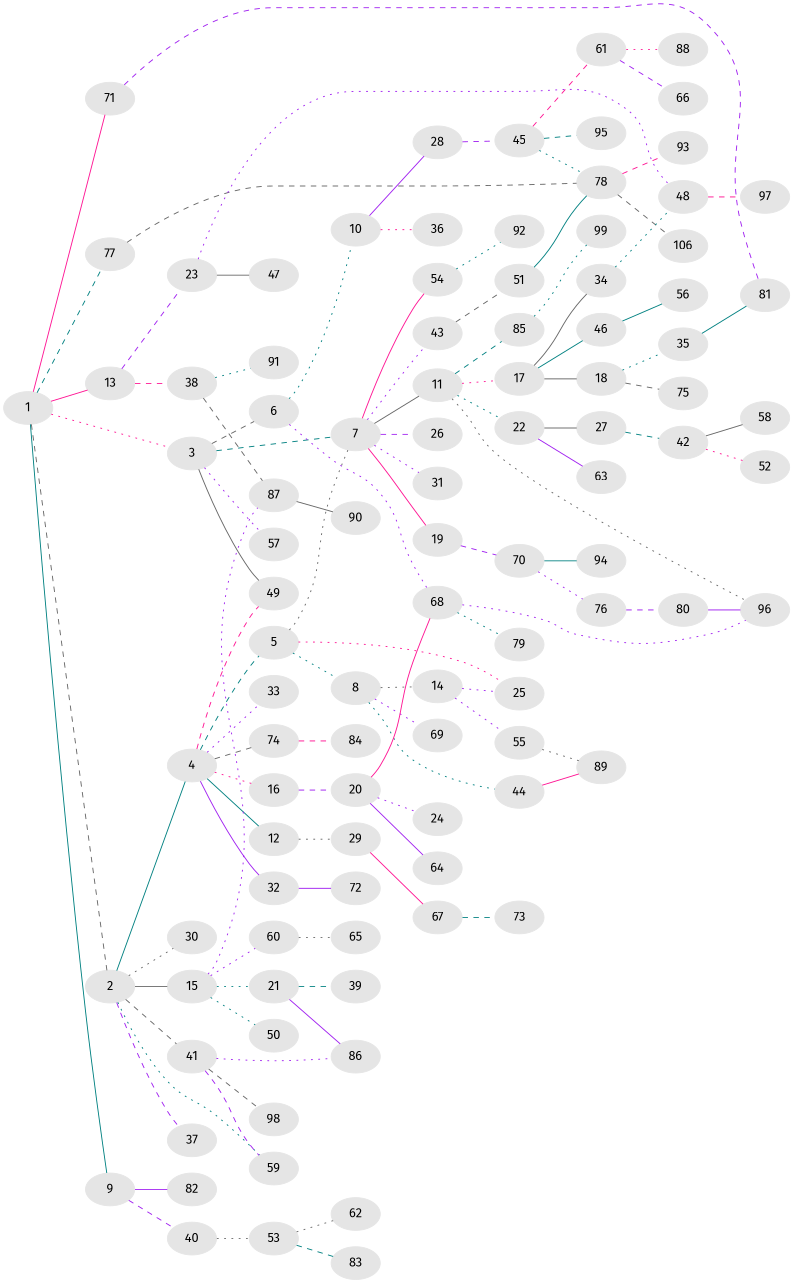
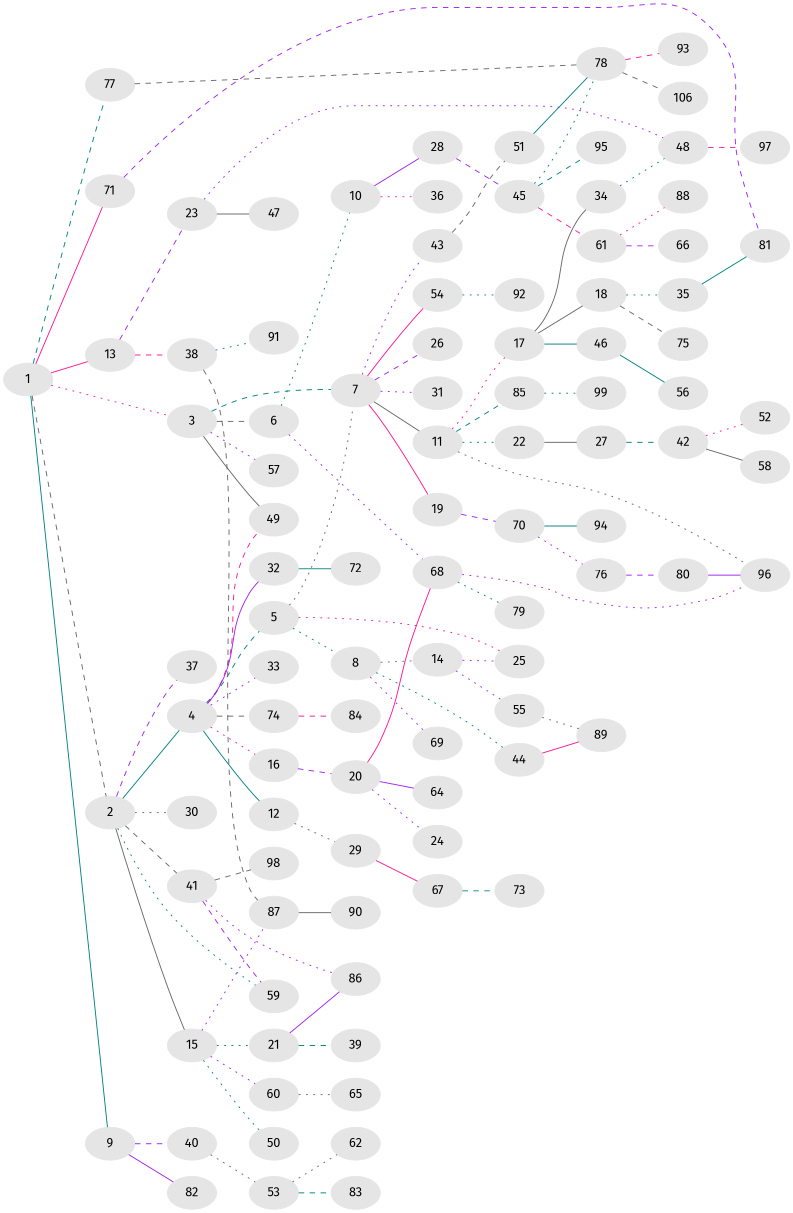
(601, 477) -> none
(315, 888) -> (317, 569)
